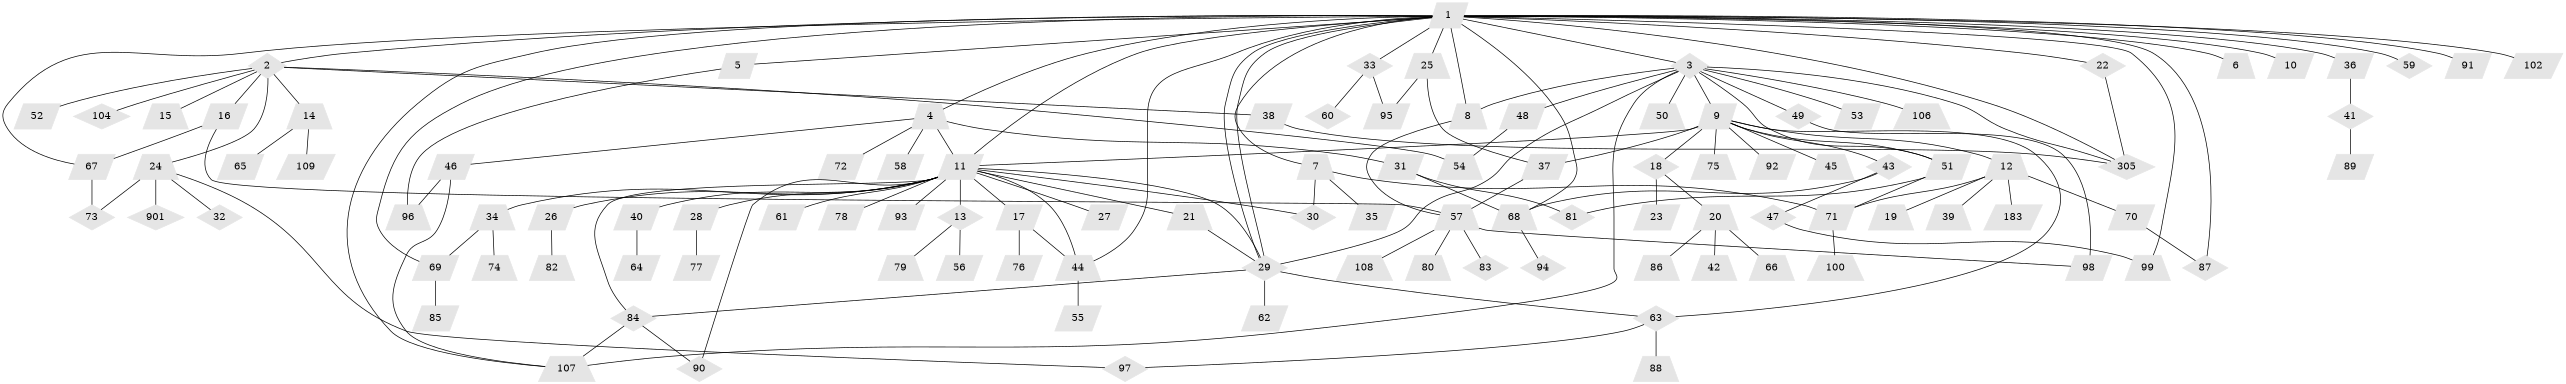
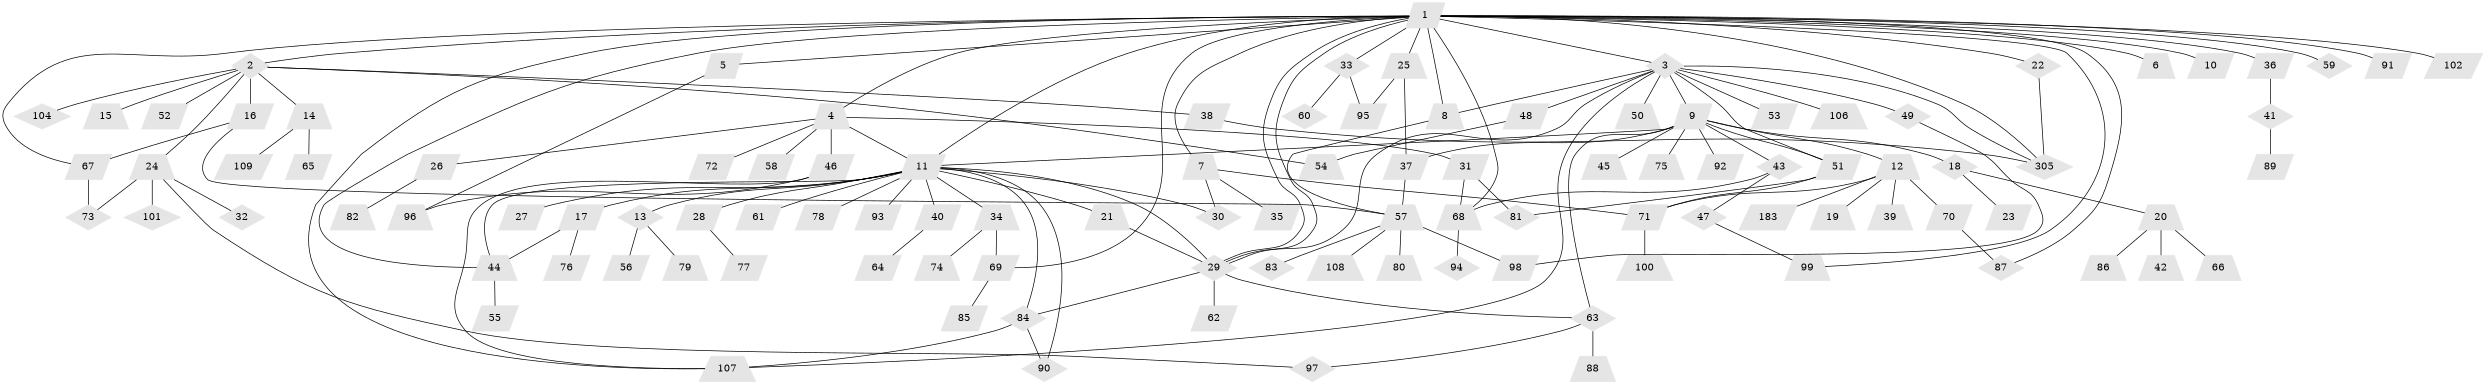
(756, 193) -> (636, 141)
(156, 217) -> (152, 217)
